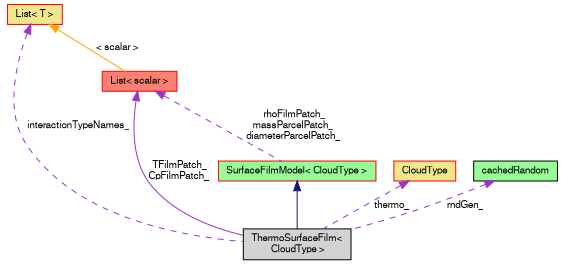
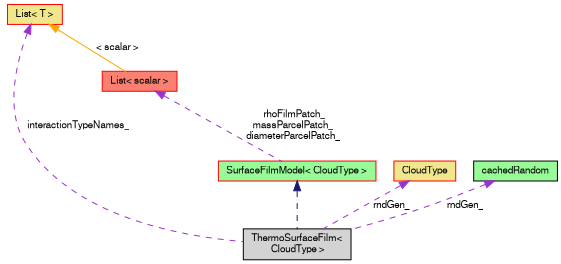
(157, 192) -> none
(391, 205) -> (391, 205)
(297, 210) -> (297, 210)
